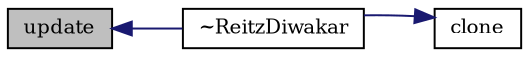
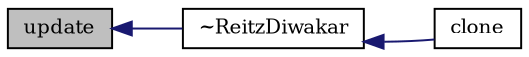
(389, 15) -> (409, 41)
